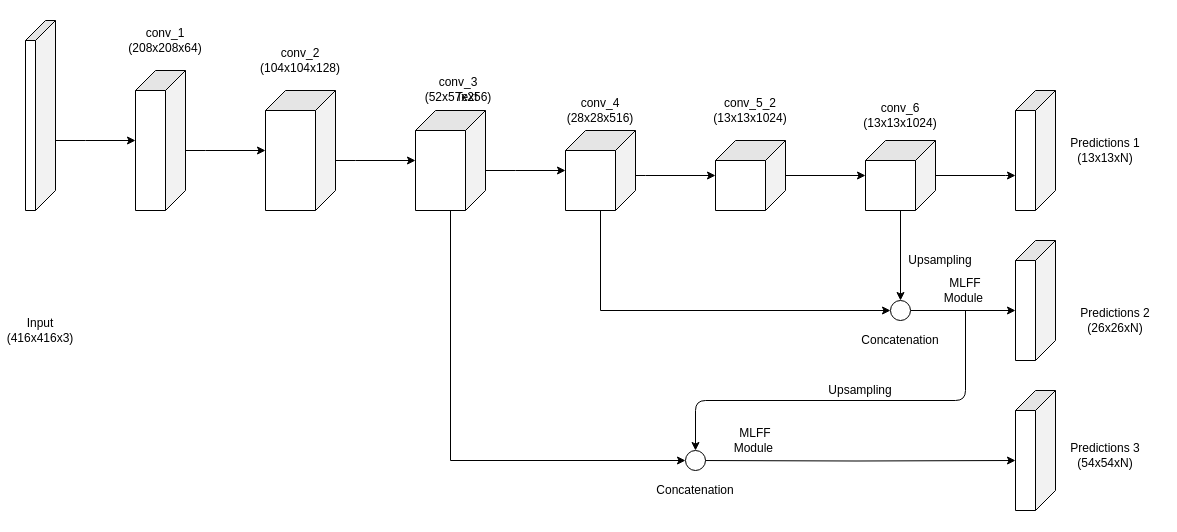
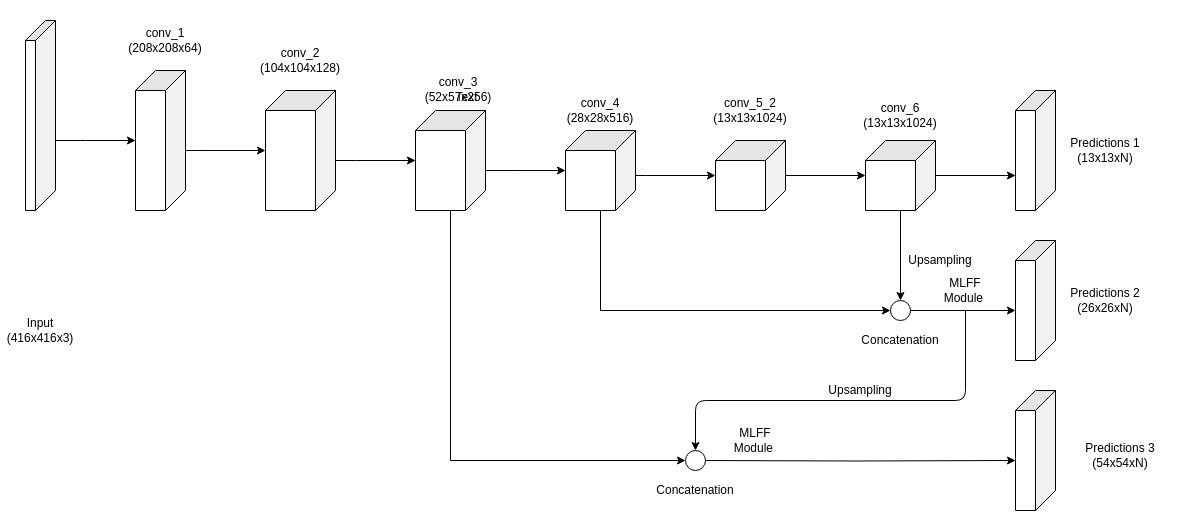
(1116, 321) -> (1106, 301)
(1106, 456) -> (1121, 456)
